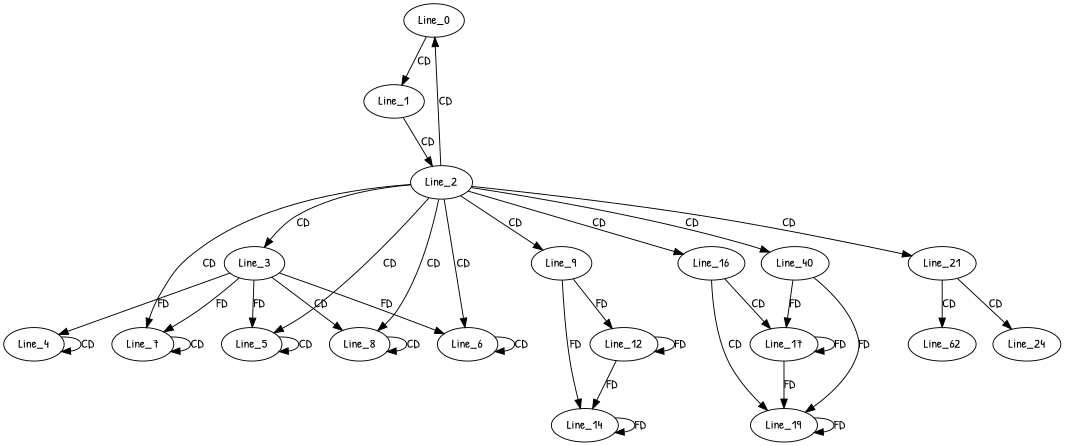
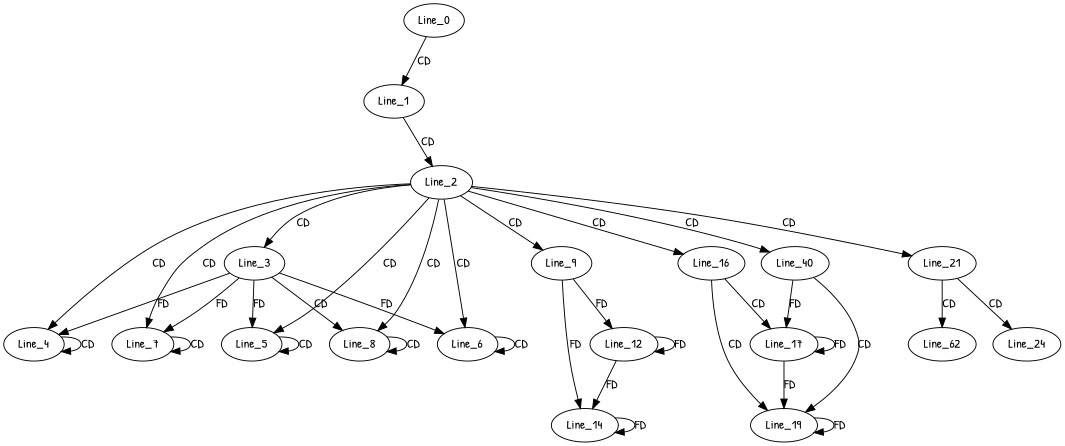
(438, 106) -> (218, 217)
(864, 344) -> (864, 344)
